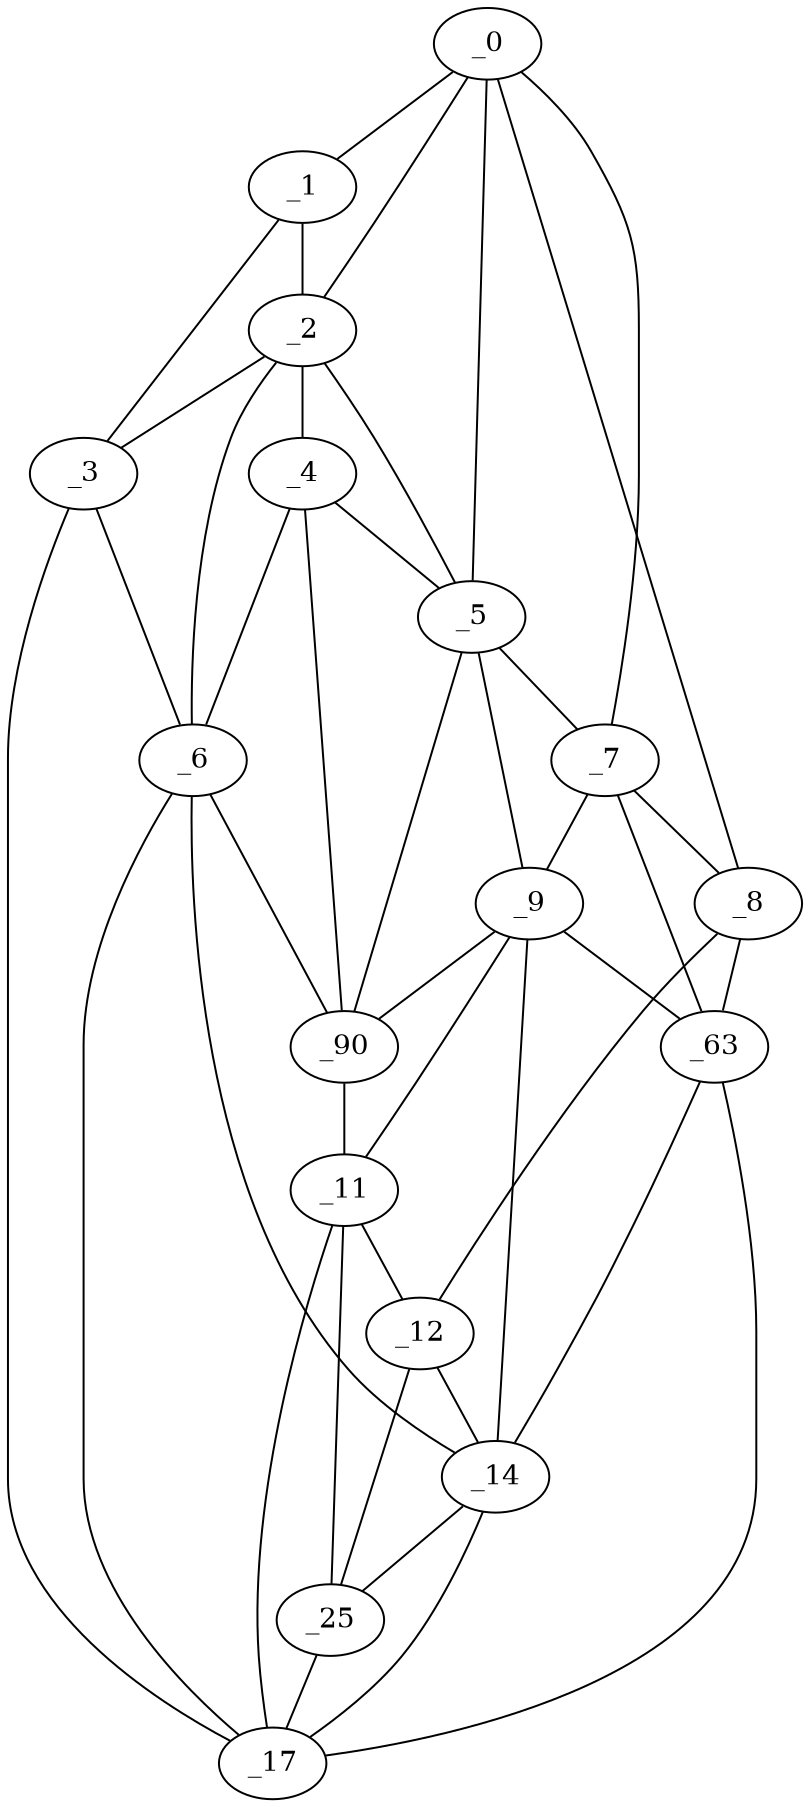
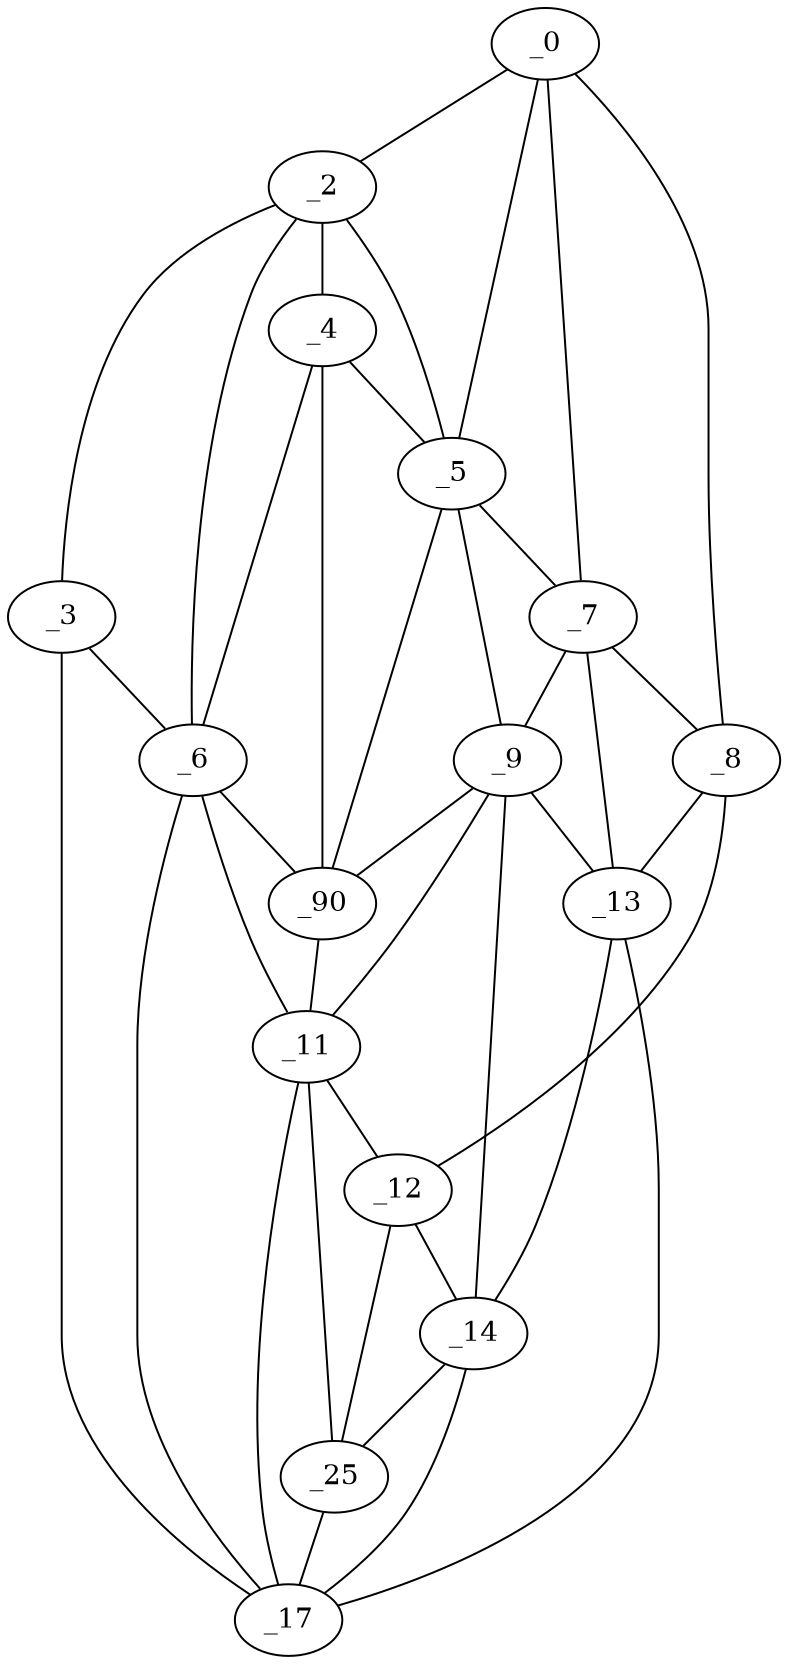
(303, 187) -> none
(715, 1047) -> (617, 904)
(240, 1163) -> (238, 907)
